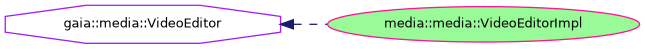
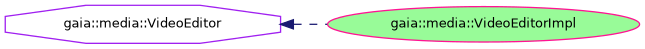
(484, 24) -> (484, 24)
